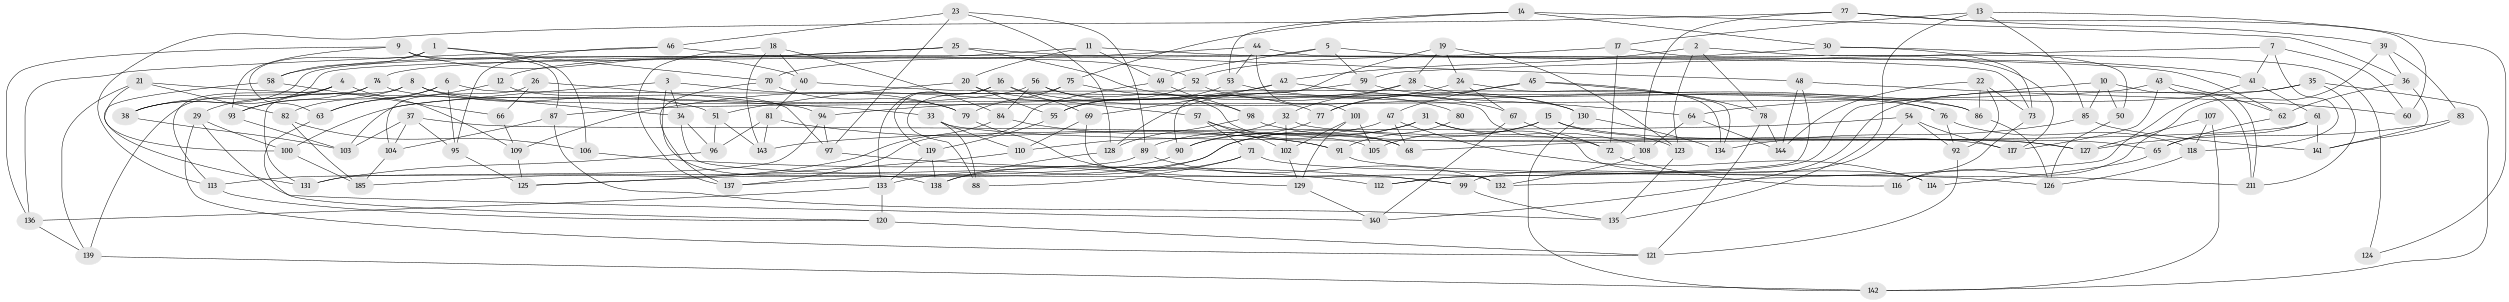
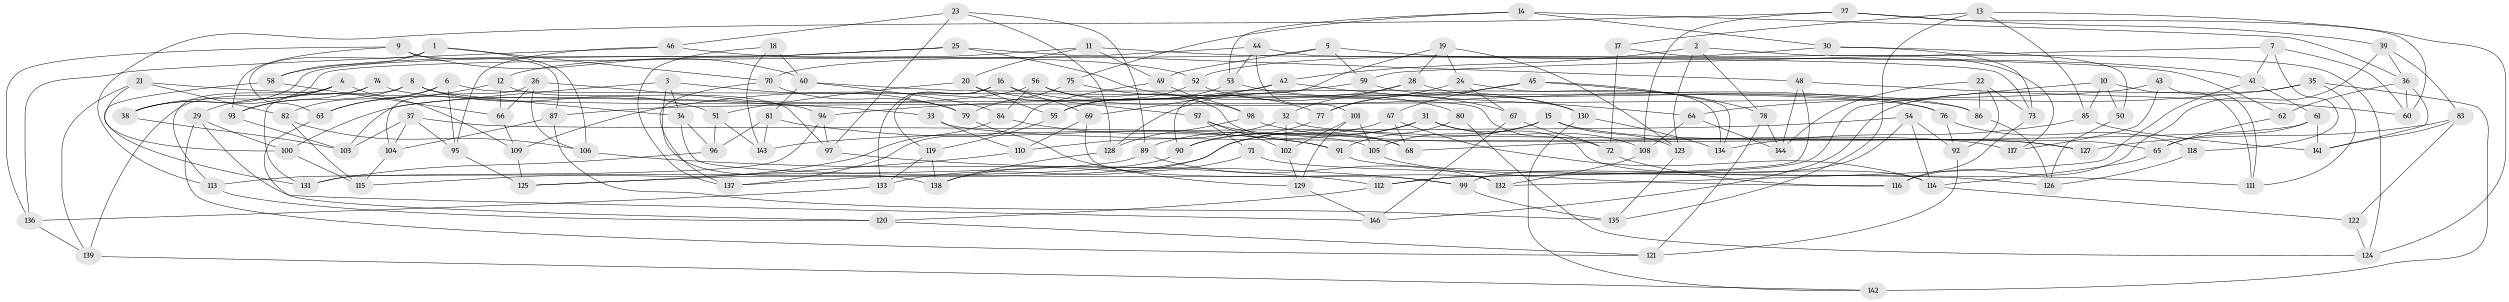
(996, 55) -> none
(889, 77) -> (904, 94)
(2222, 96) -> none
none -> (501, 99)
none -> (2407, 99)
(2211, 116) -> none
none -> (540, 130)
(1943, 131) -> (1921, 151)
none -> (1596, 180)
(360, 186) -> (360, 186)
(976, 186) -> none
(2251, 186) -> (2251, 186)
(882, 203) -> (1167, 207)
(1375, 221) -> (1375, 221)
none -> (2354, 221)
none -> (1891, 251)
